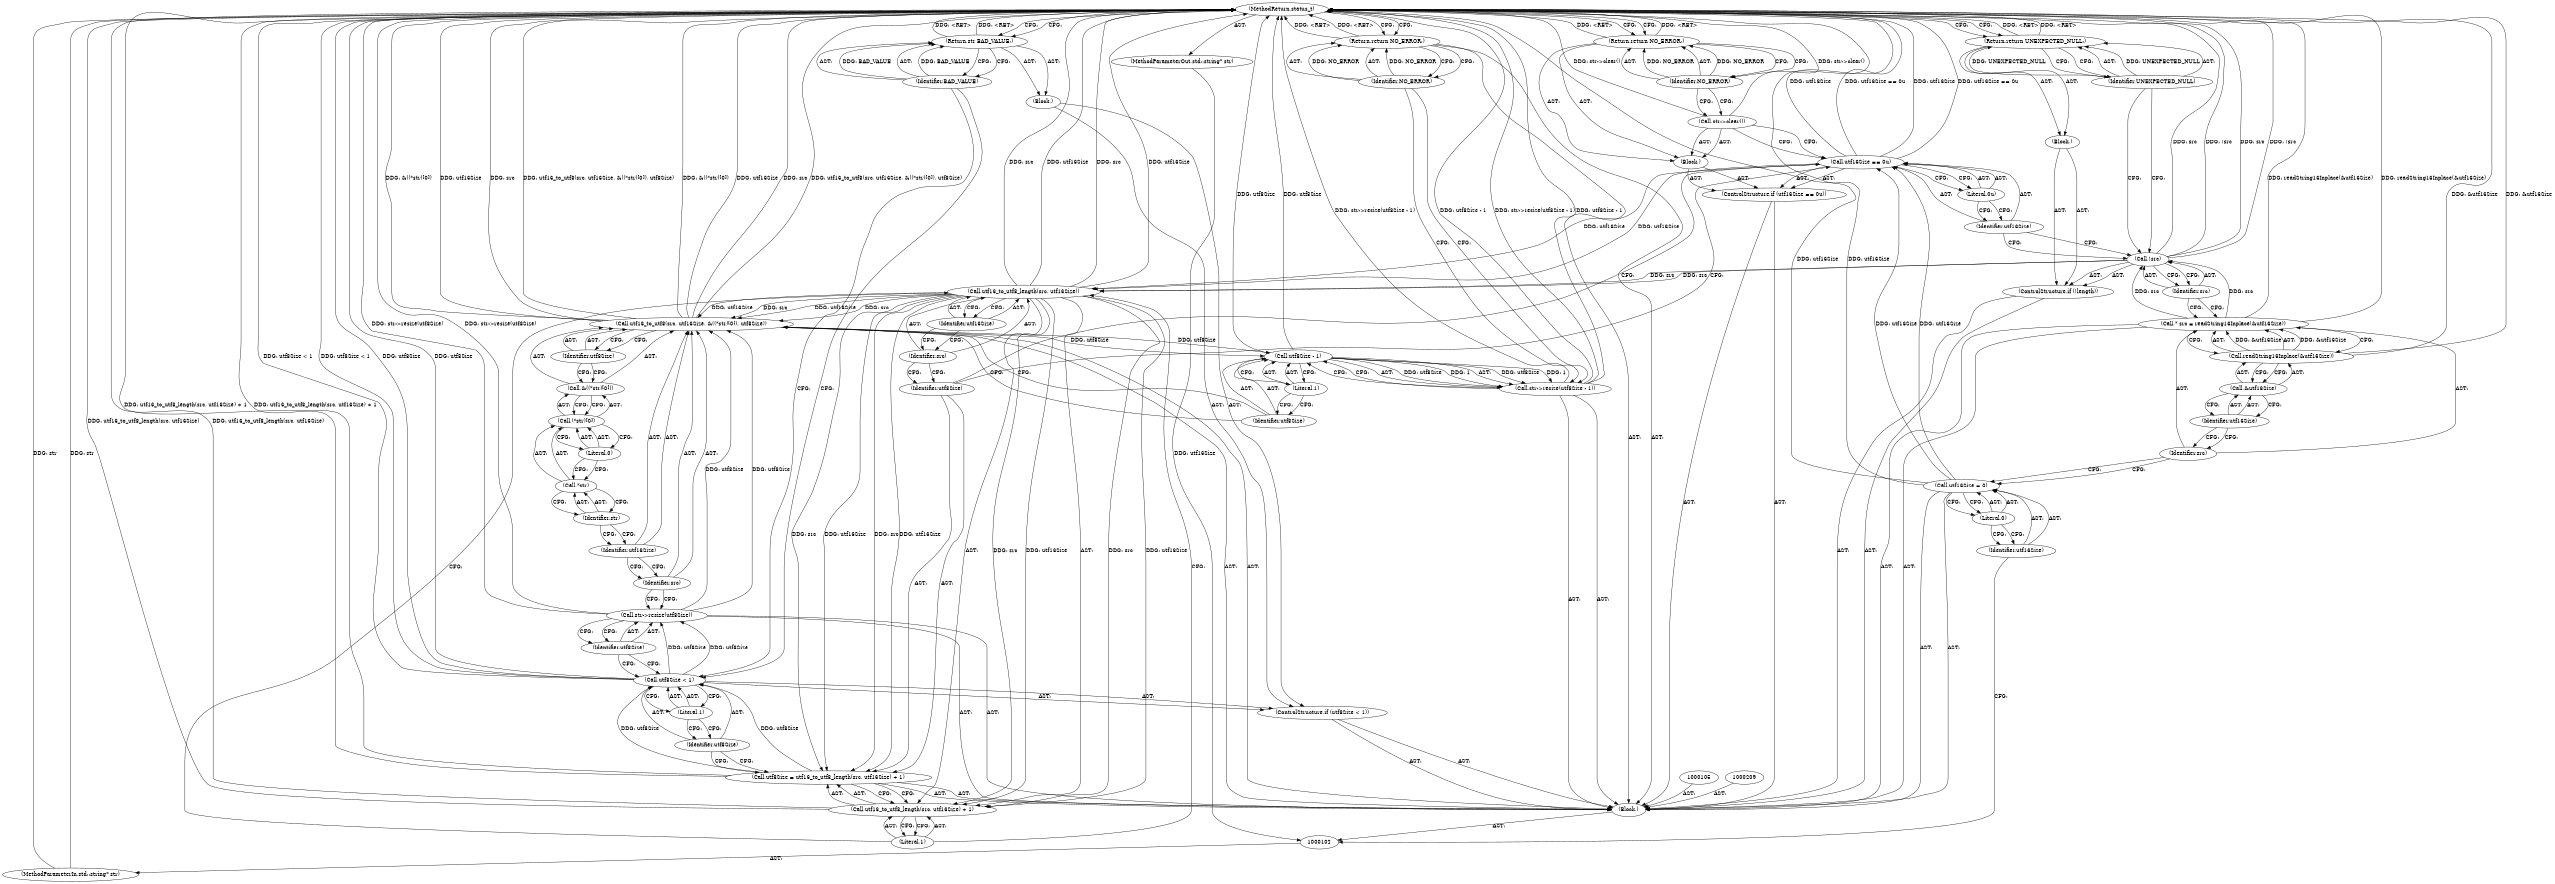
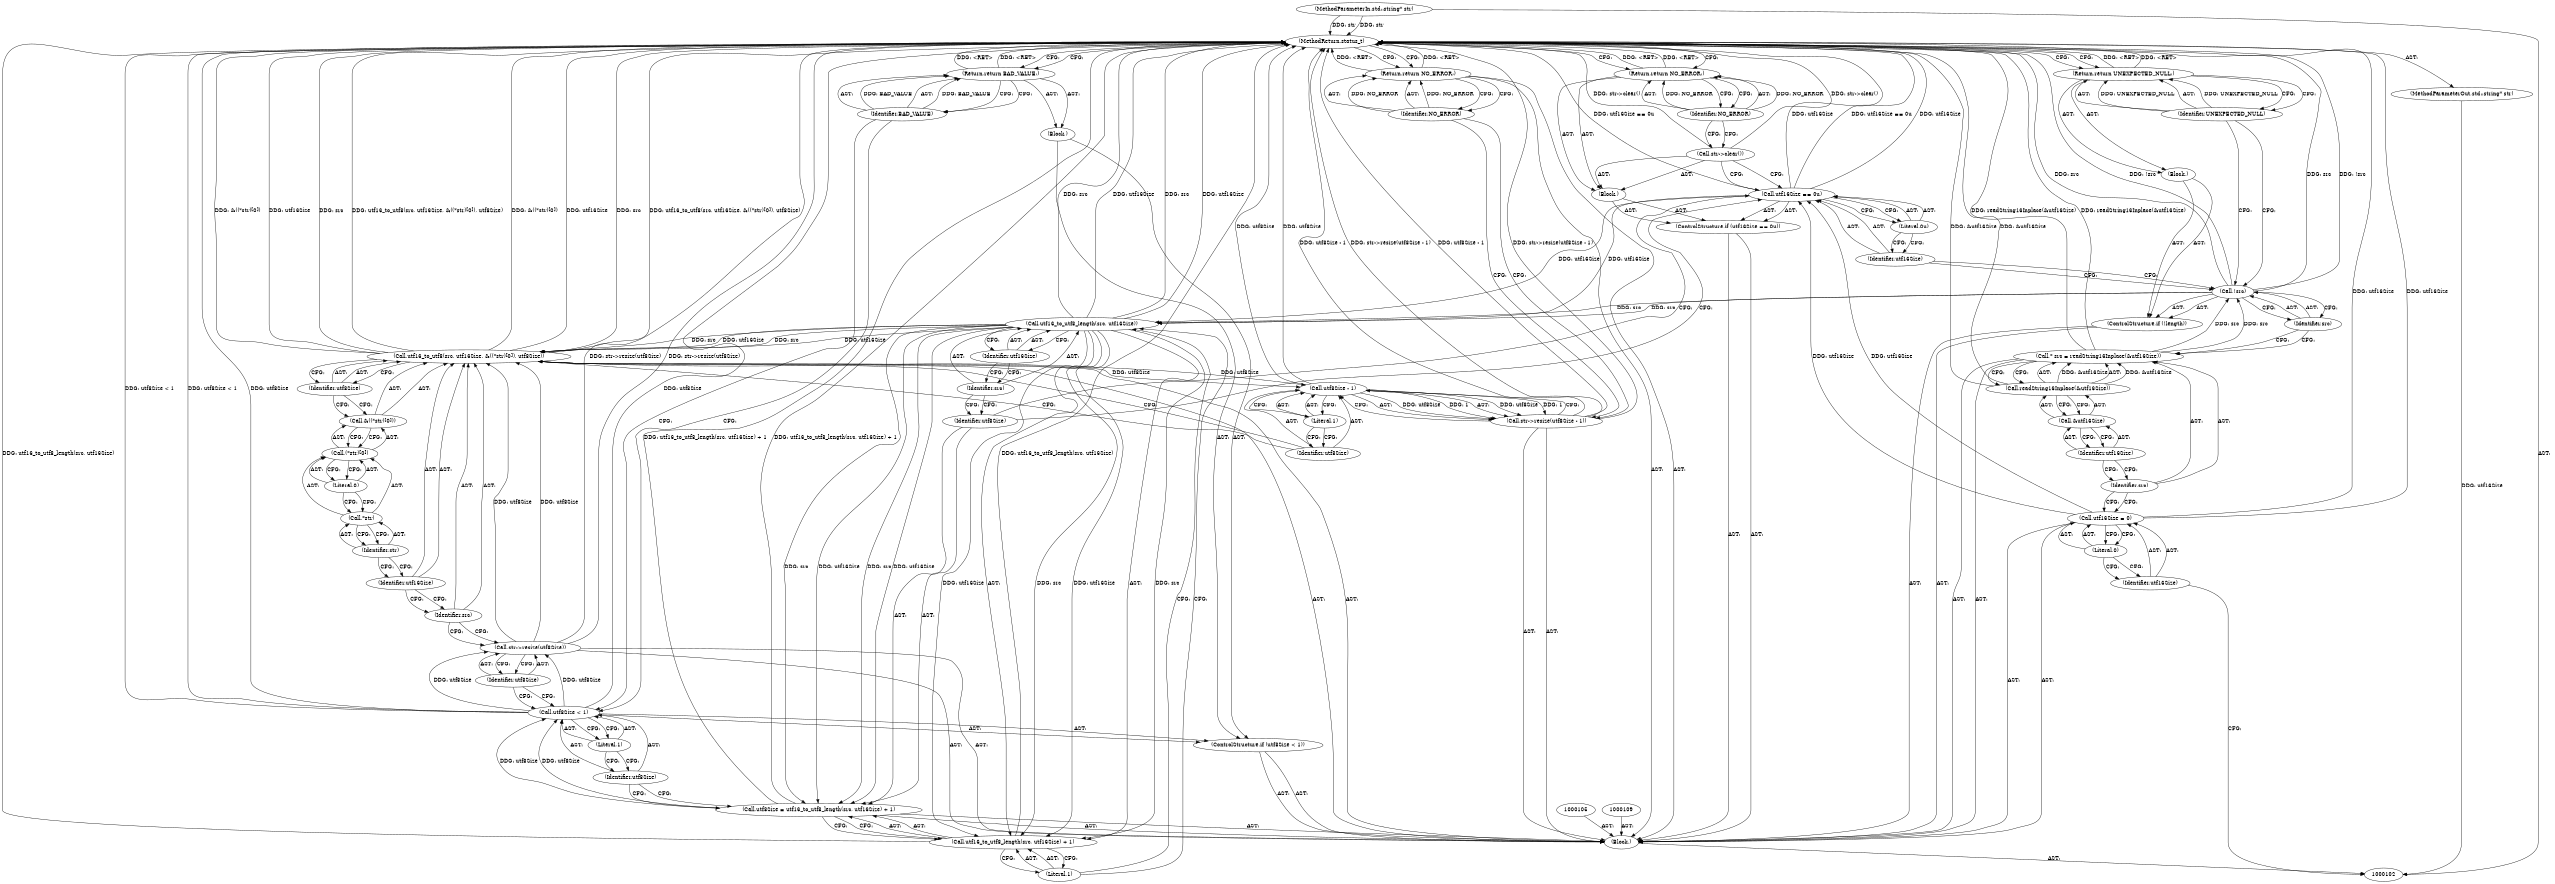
(980, 42) -> (1001, 74)
(1744, 778) -> (1621, 810)
(720, 858) -> (2457, 29)
